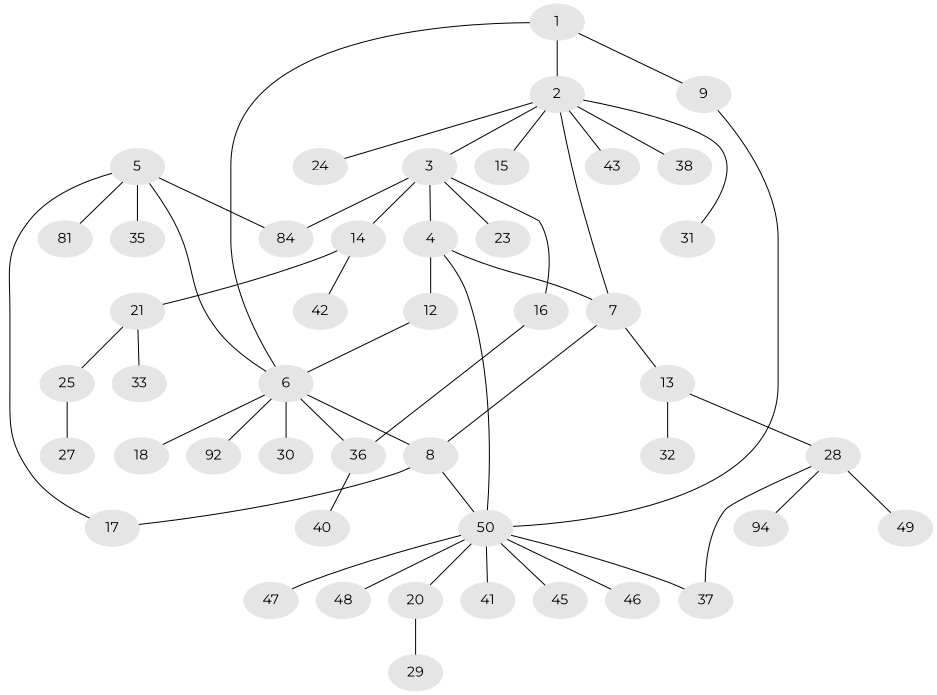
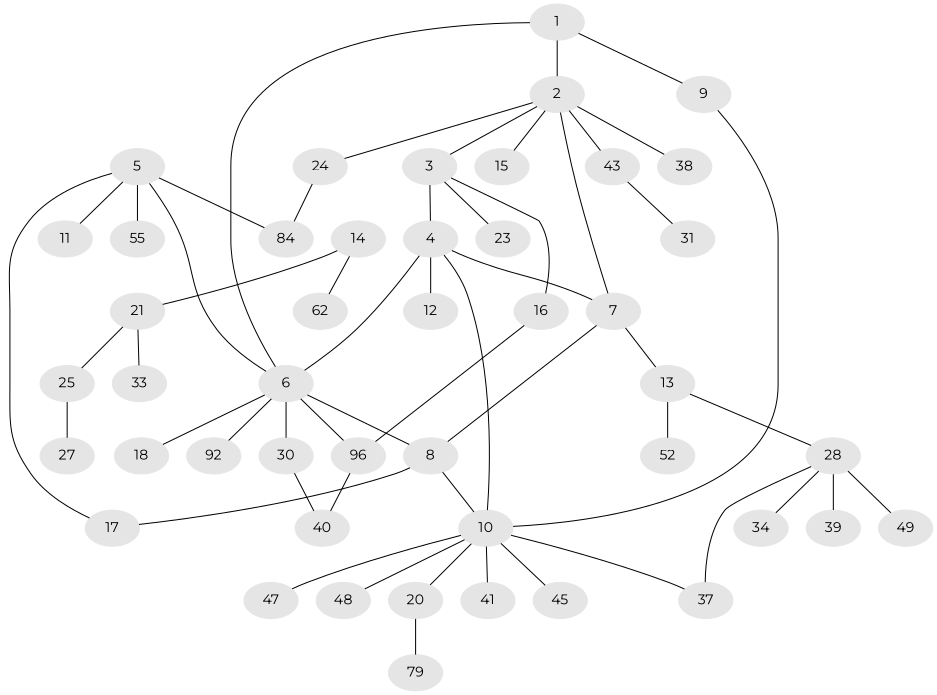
(694, 131) -> (650, 203)
(358, 203) -> (303, 203)
(394, 203) -> none
(65, 239) -> (65, 239)
(137, 239) -> (137, 239)
(320, 311) -> (320, 311)
(358, 347) -> (367, 318)
(358, 456) -> (358, 456)
(668, 456) -> (668, 456)
none -> (304, 491)
(486, 528) -> (486, 528)
(761, 528) -> (761, 528)
none -> (833, 528)
(633, 600) -> none
(416, 673) -> (416, 673)
